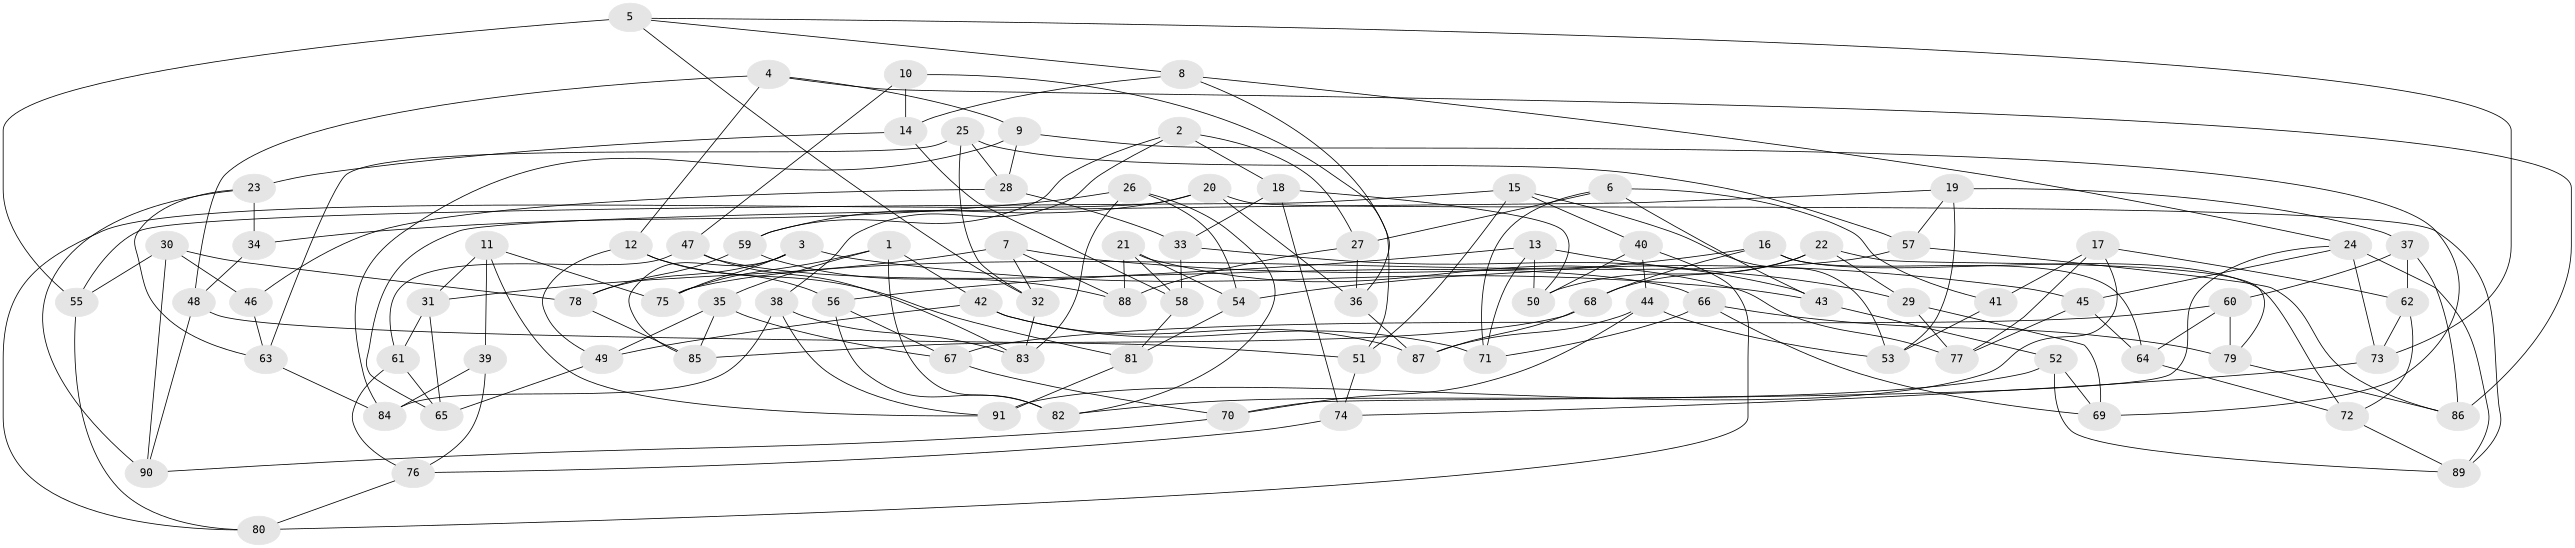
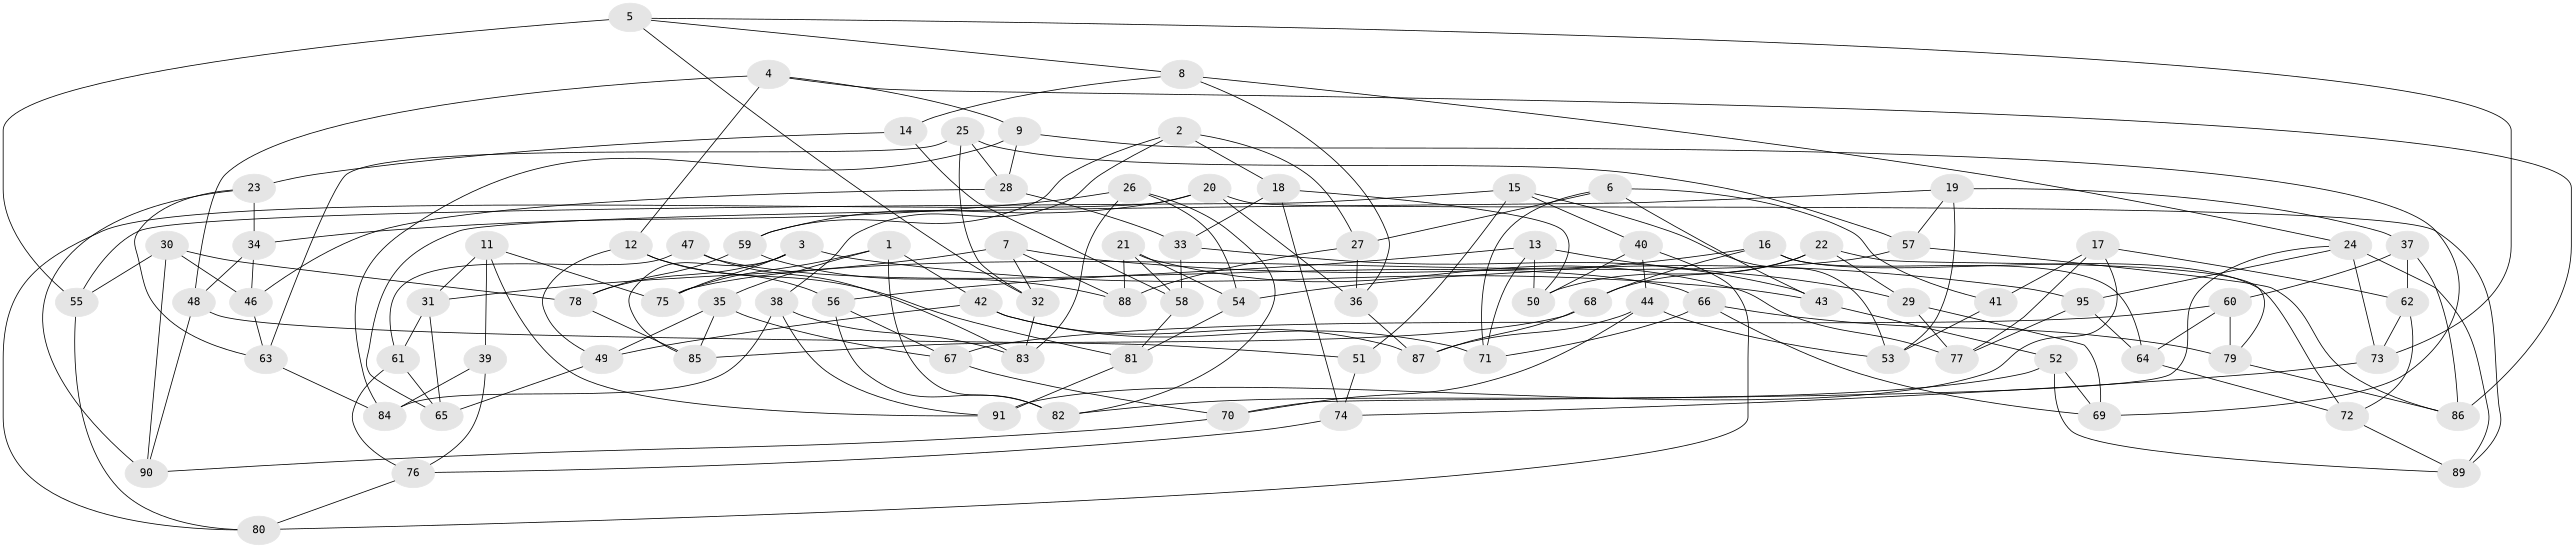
(906, 74) -> none
none -> (253, 274)
(2083, 302) -> (2083, 302)
